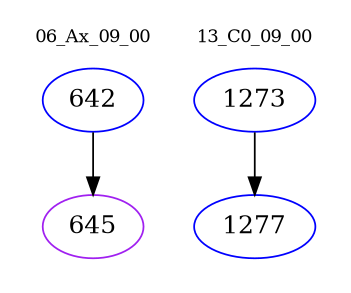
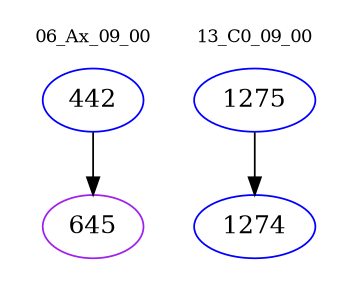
(93, 100) -> (93, 100)
(255, 100) -> (255, 100)
(255, 227) -> (255, 227)
